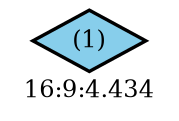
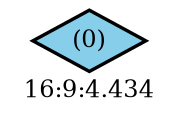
(89, 41) -> (89, 41)
